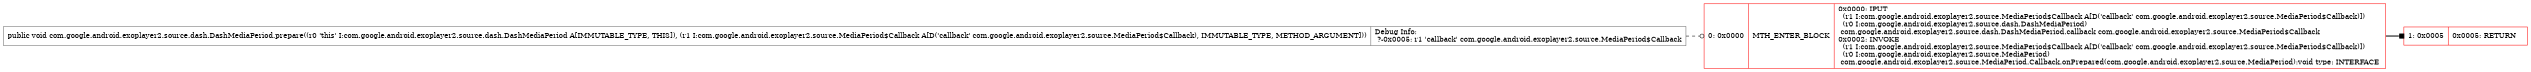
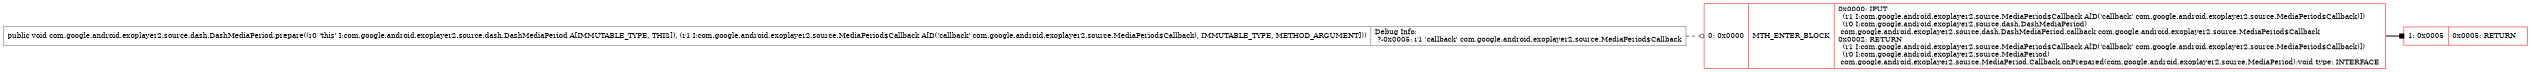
(1871, 40) -> (1872, 40)
